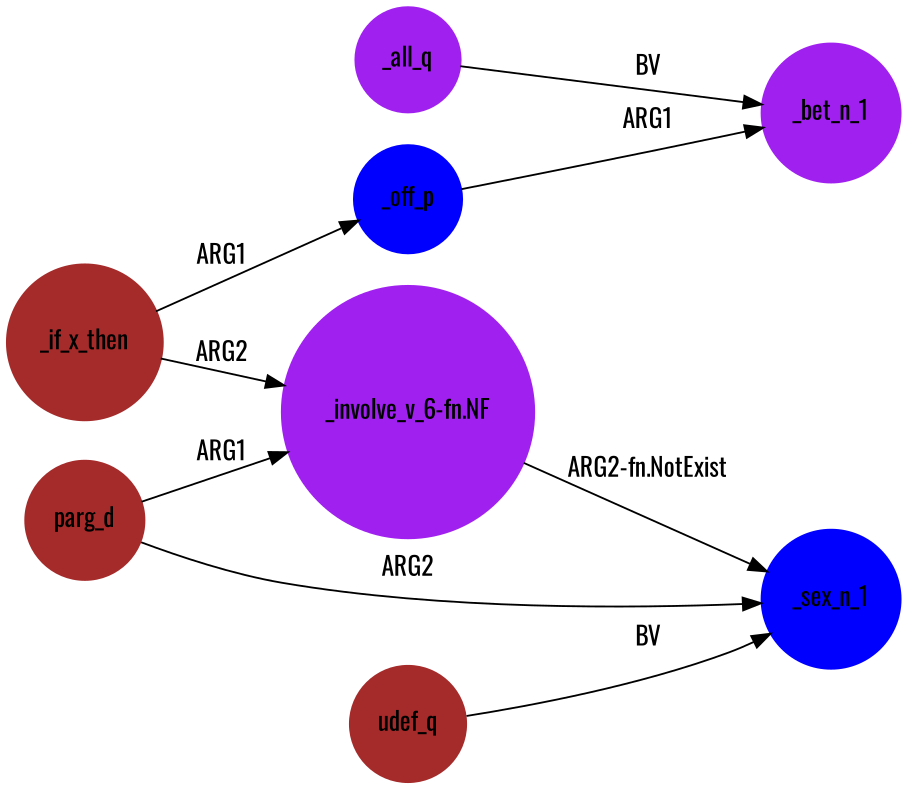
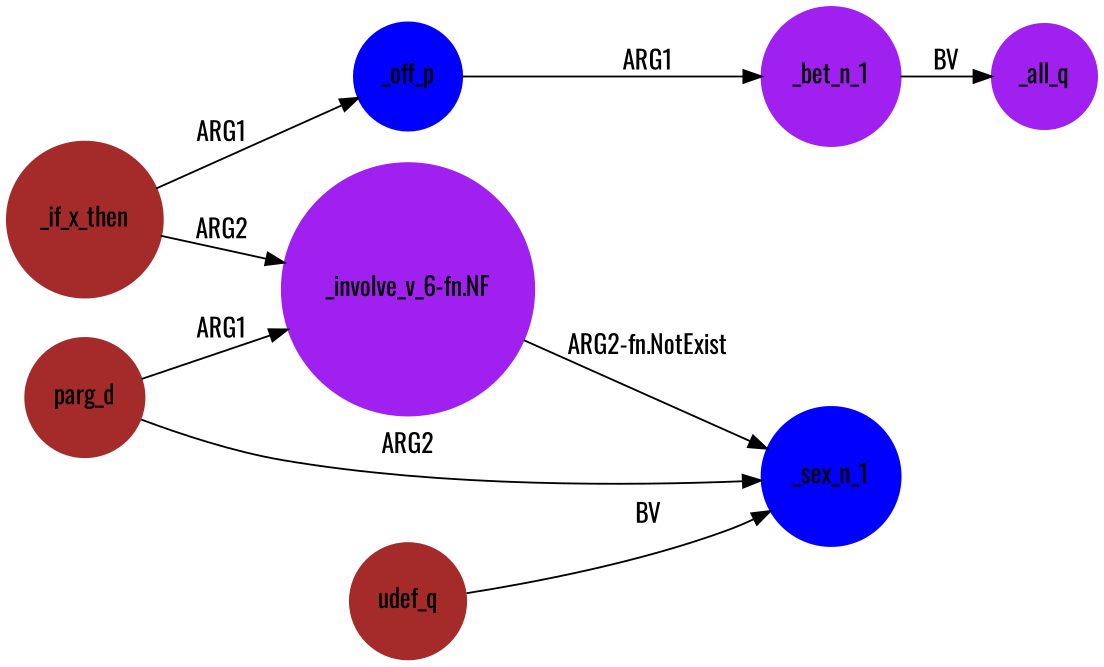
(602, 84) -> (937, 76)
